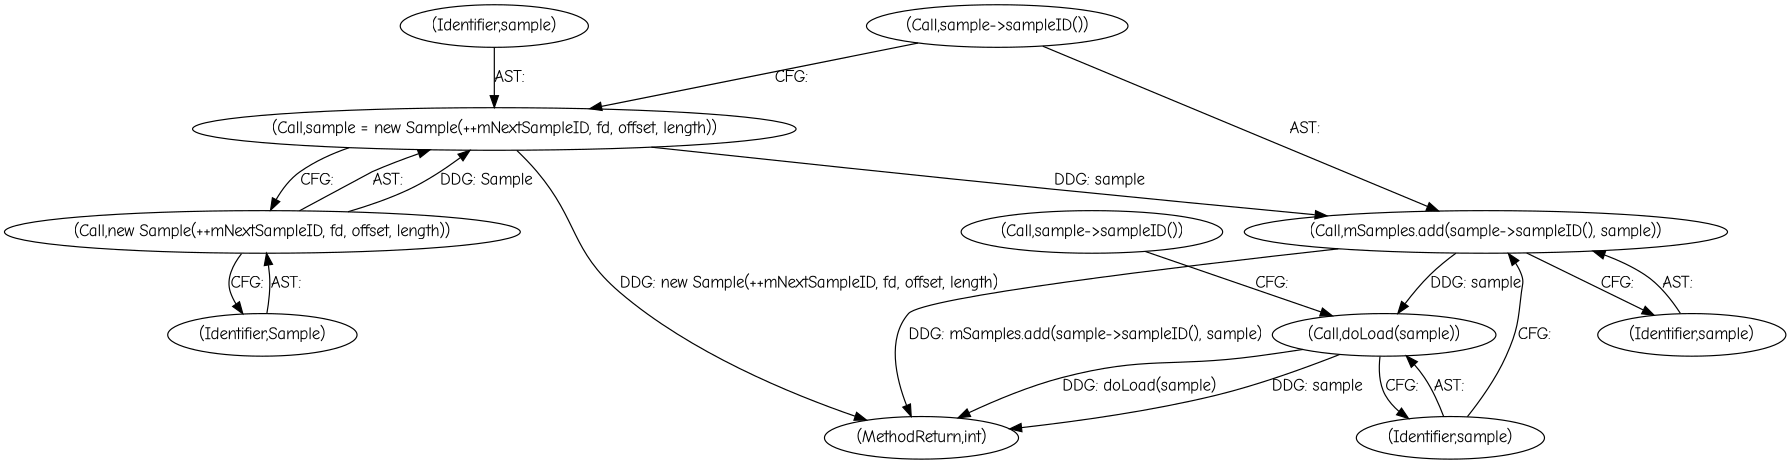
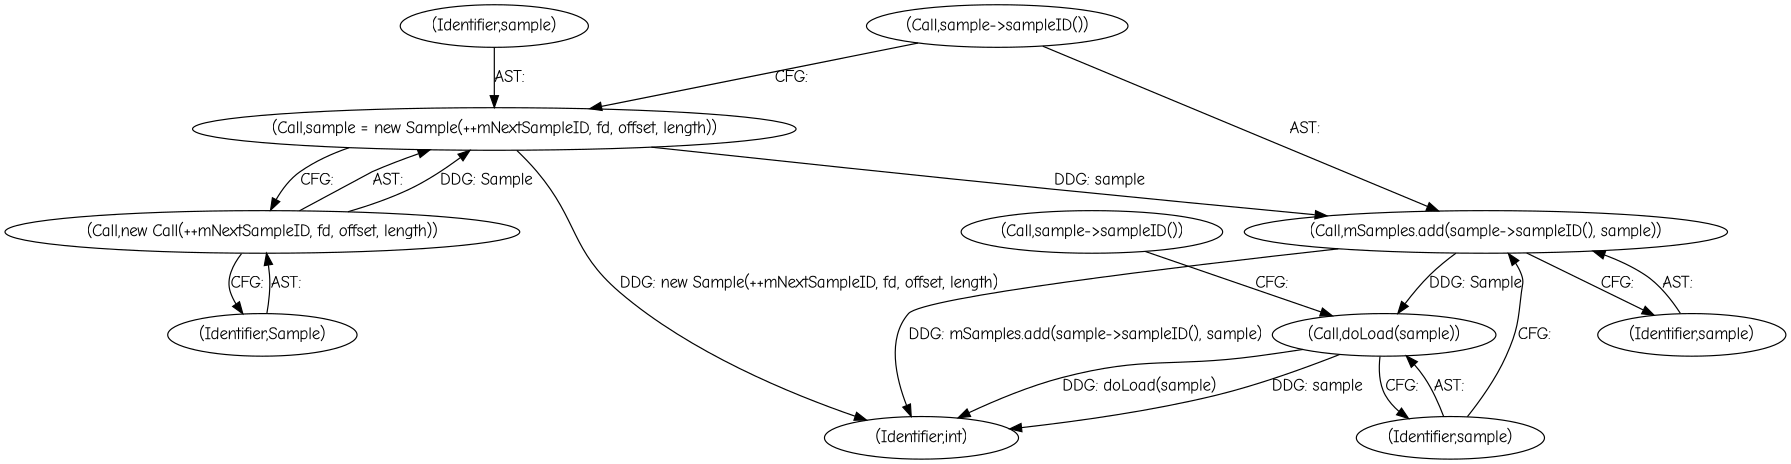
(262, 232) -> (262, 232)
(1476, 283) -> (1476, 283)
(921, 438) -> (921, 438)
